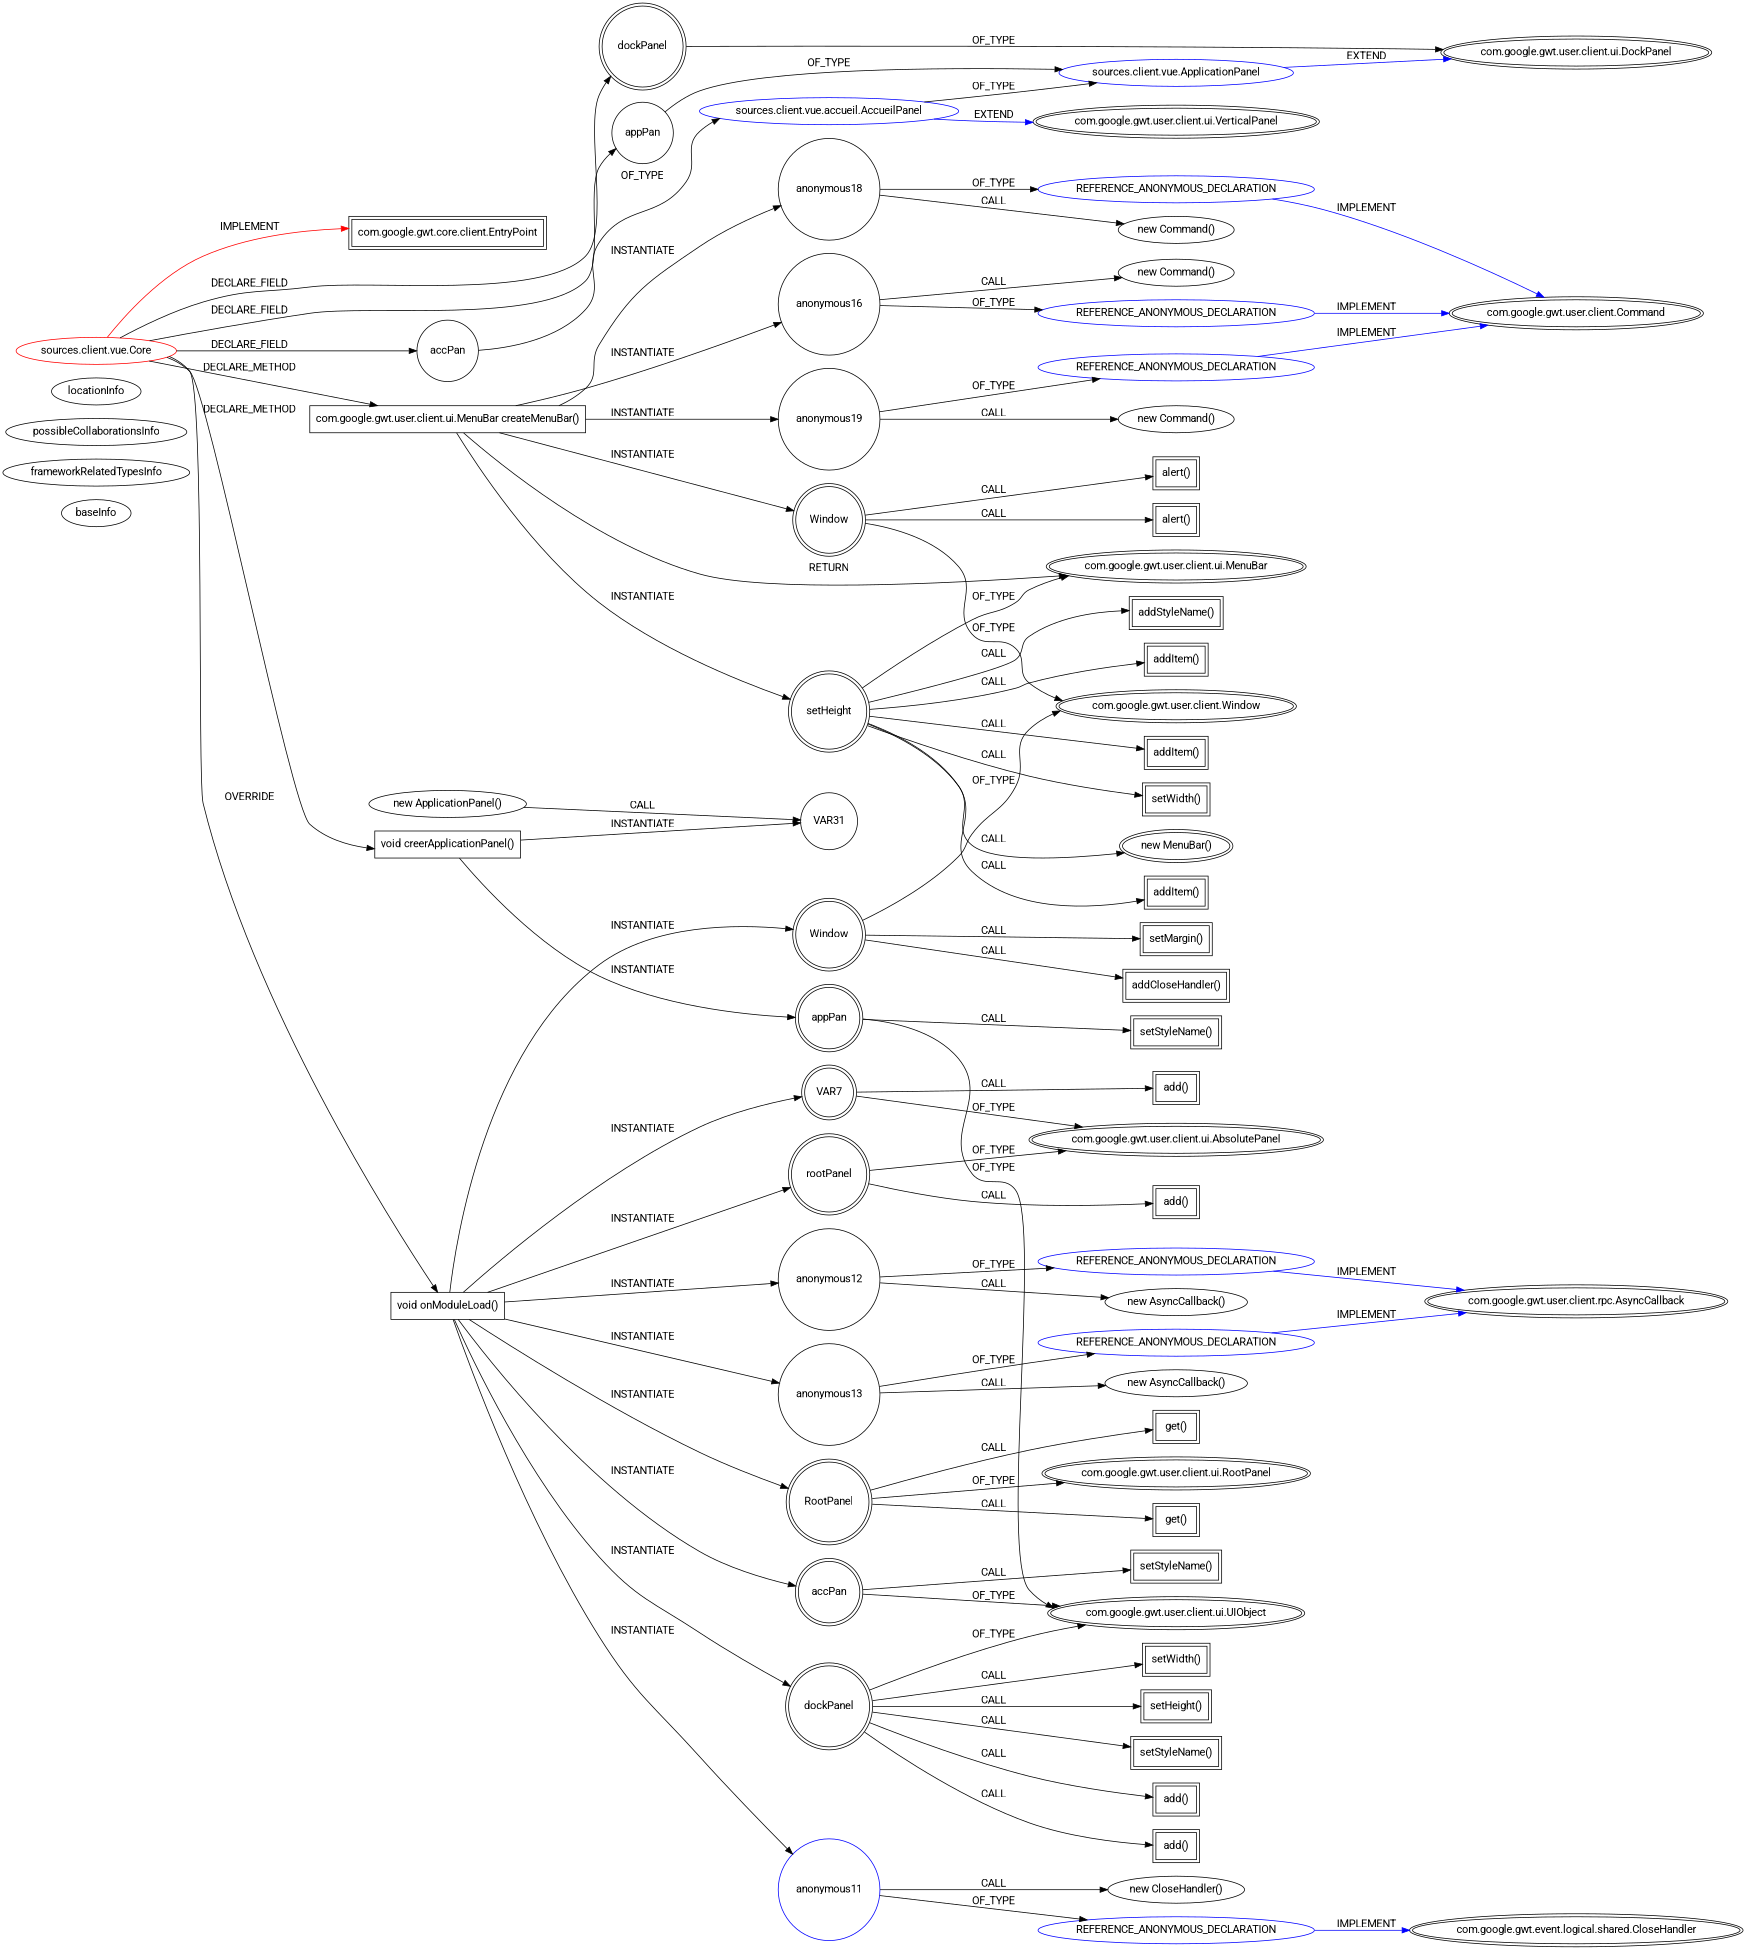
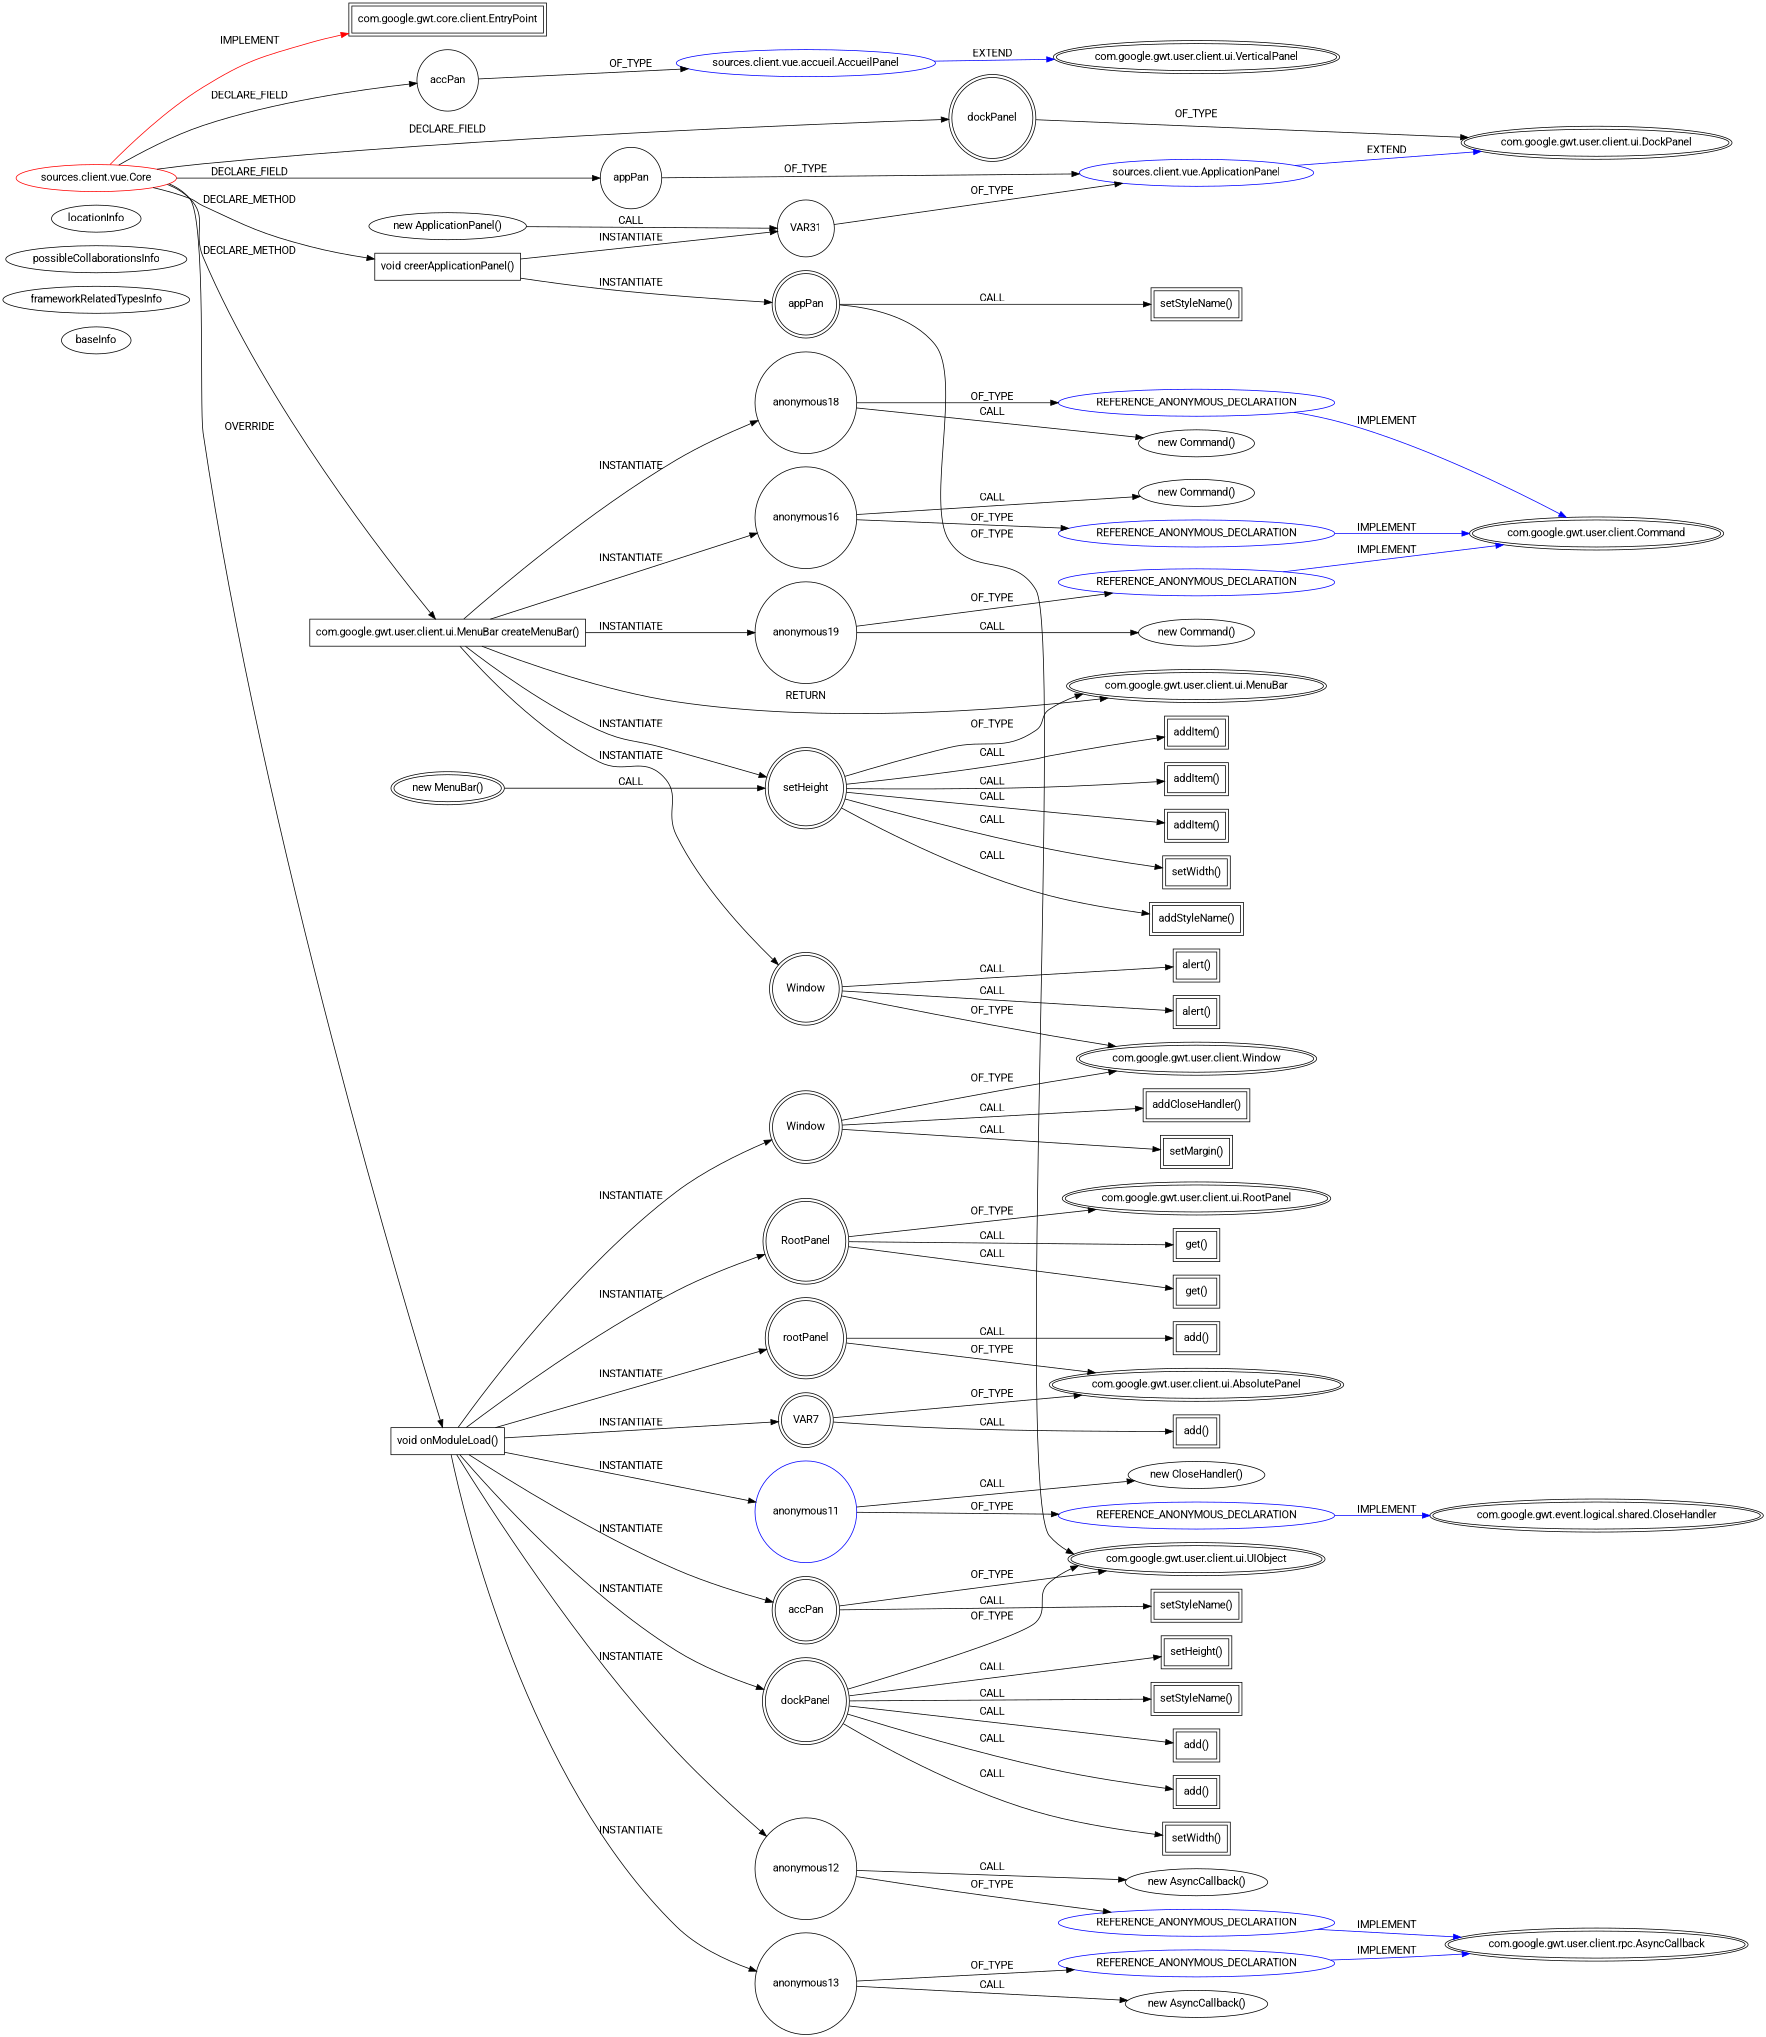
(1007, 93) -> (974, 204)
(974, 846) -> (631, 788)
